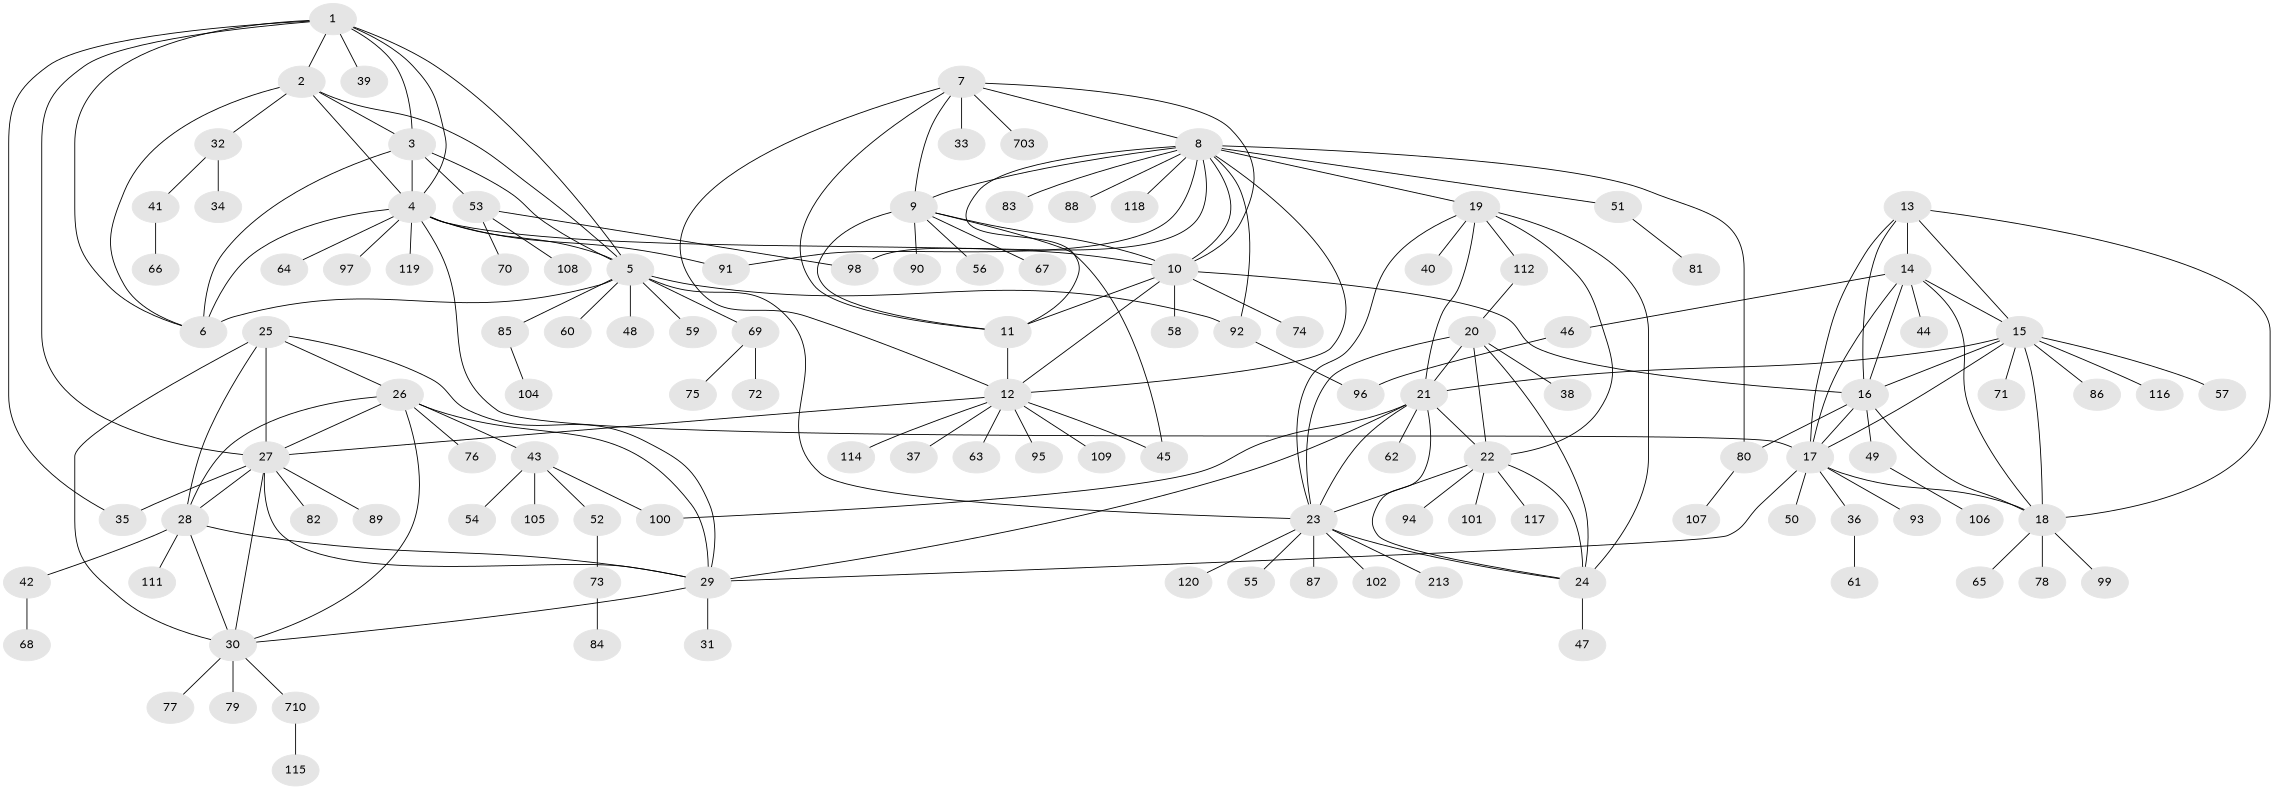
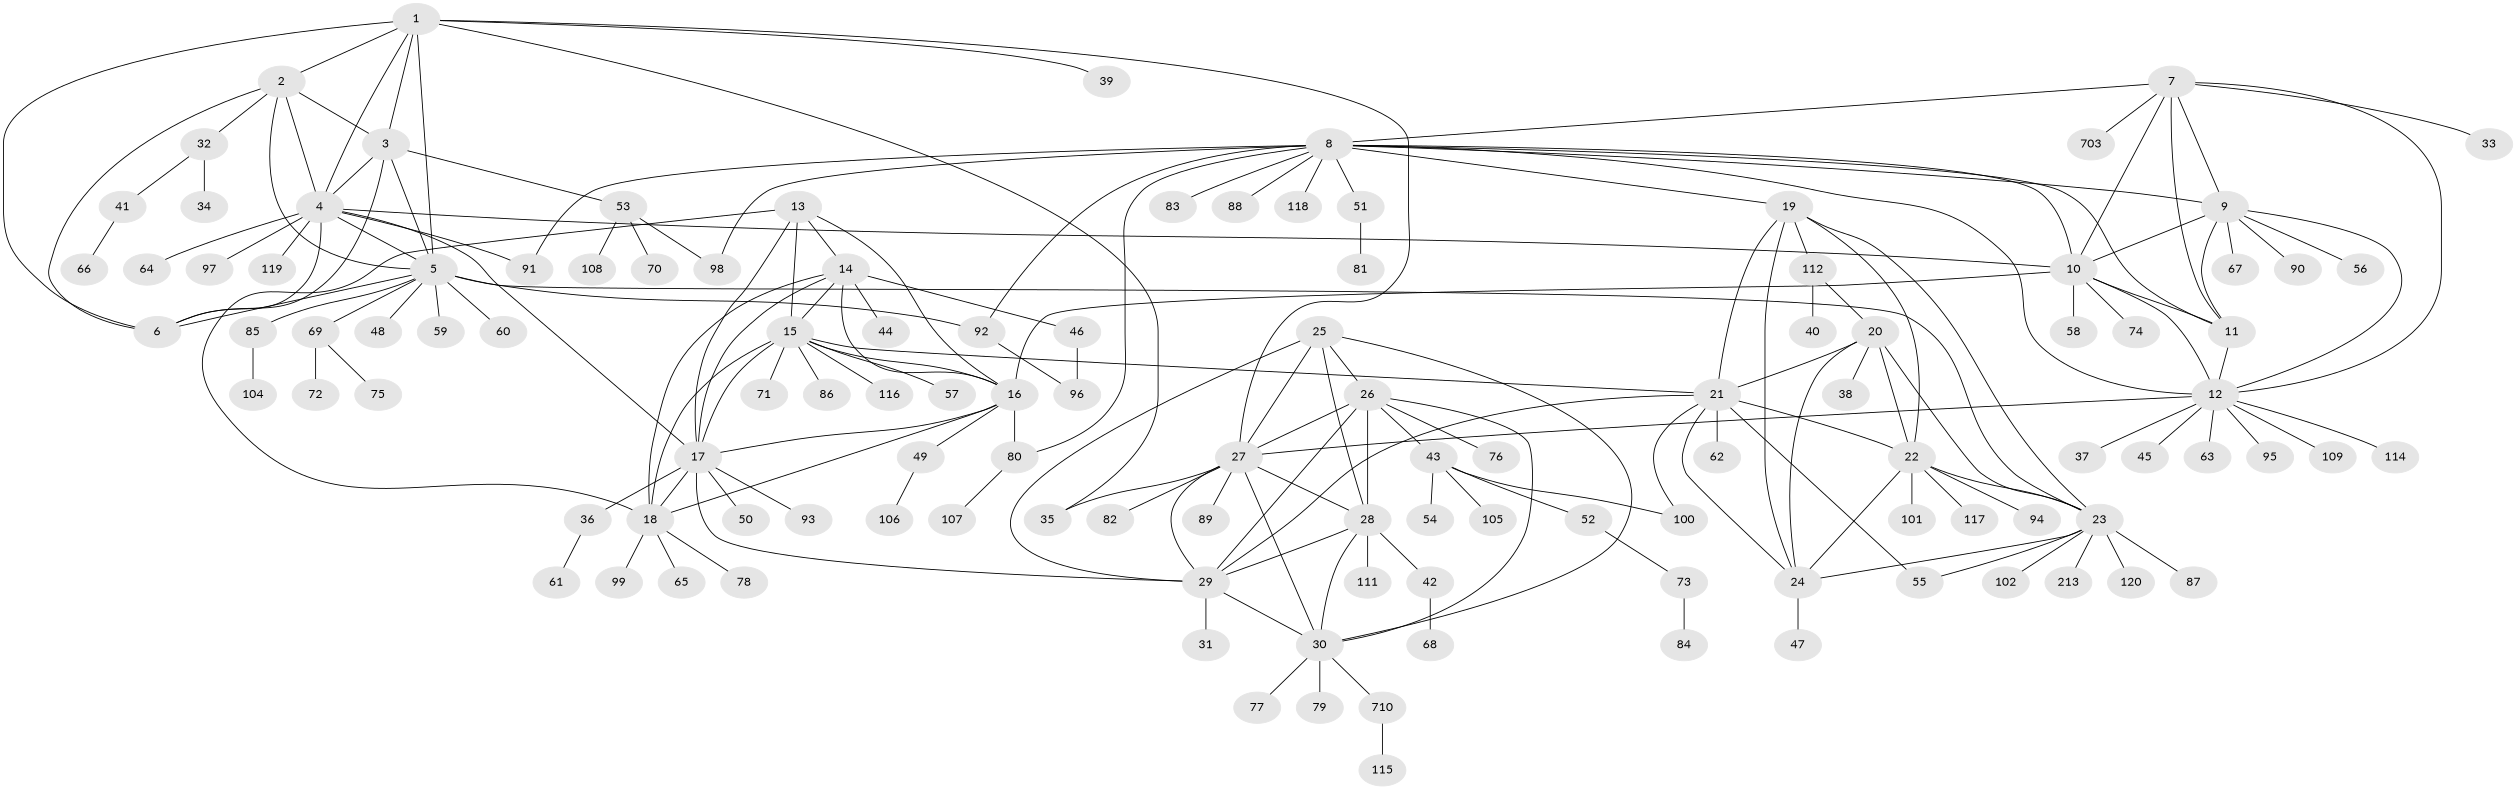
(1452, 238) -> (1813, 299)
(1096, 278) -> (2398, 292)
(1355, 448) -> (1818, 489)
